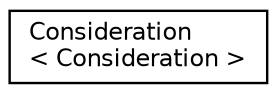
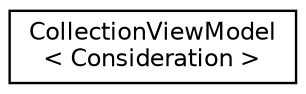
(138, 47) -> (153, 47)
